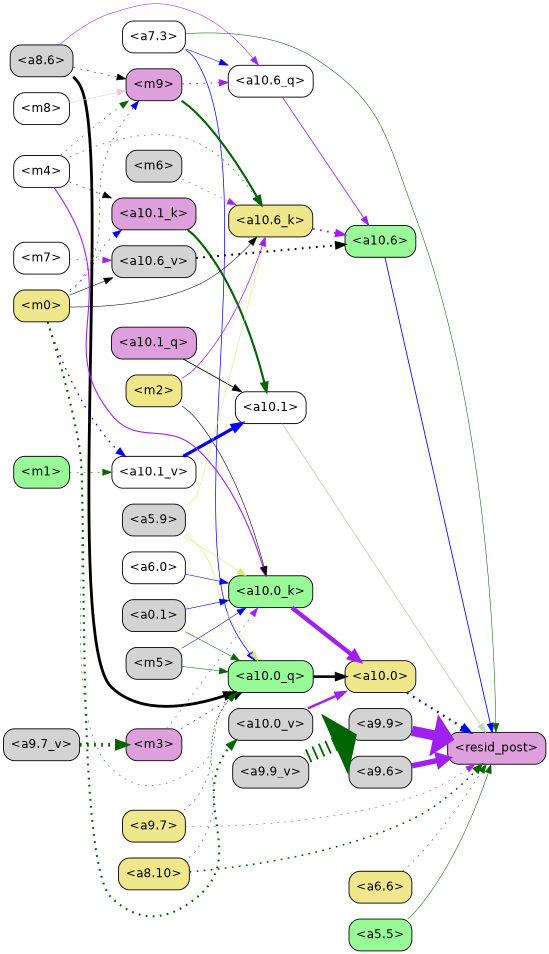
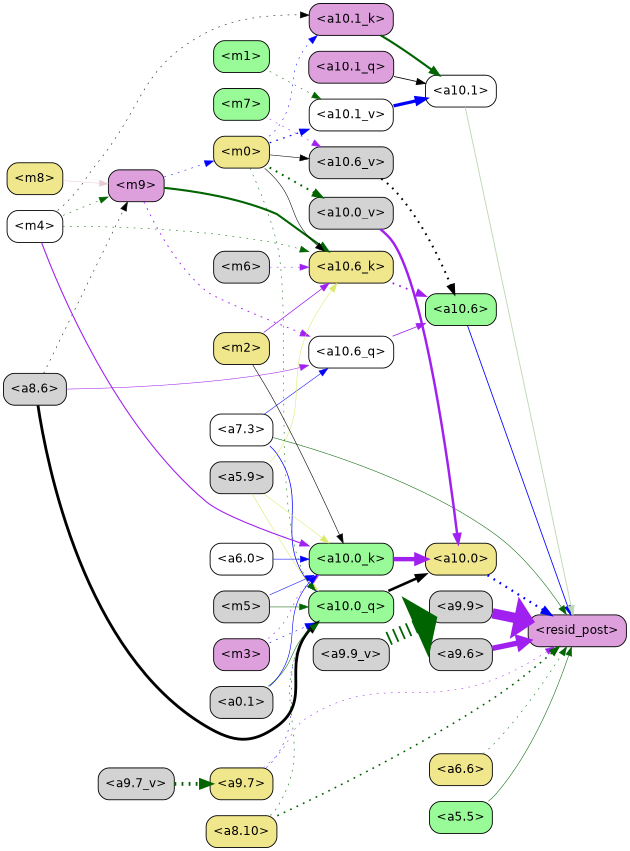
(42, 109) -> (35, 179)
(99, 200) -> (185, 170)
(42, 258) -> (242, 104)
(208, 713) -> (286, 635)
(103, 745) -> (188, 784)
